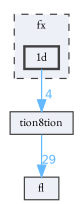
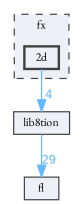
(42, 58) -> (42, 58)
(42, 123) -> (42, 123)
